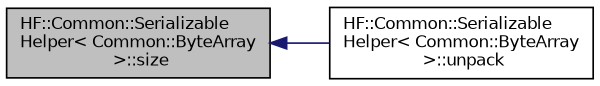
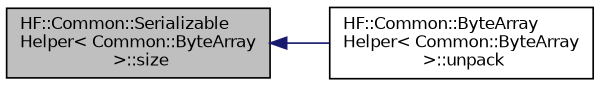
(461, 43) -> (461, 43)
